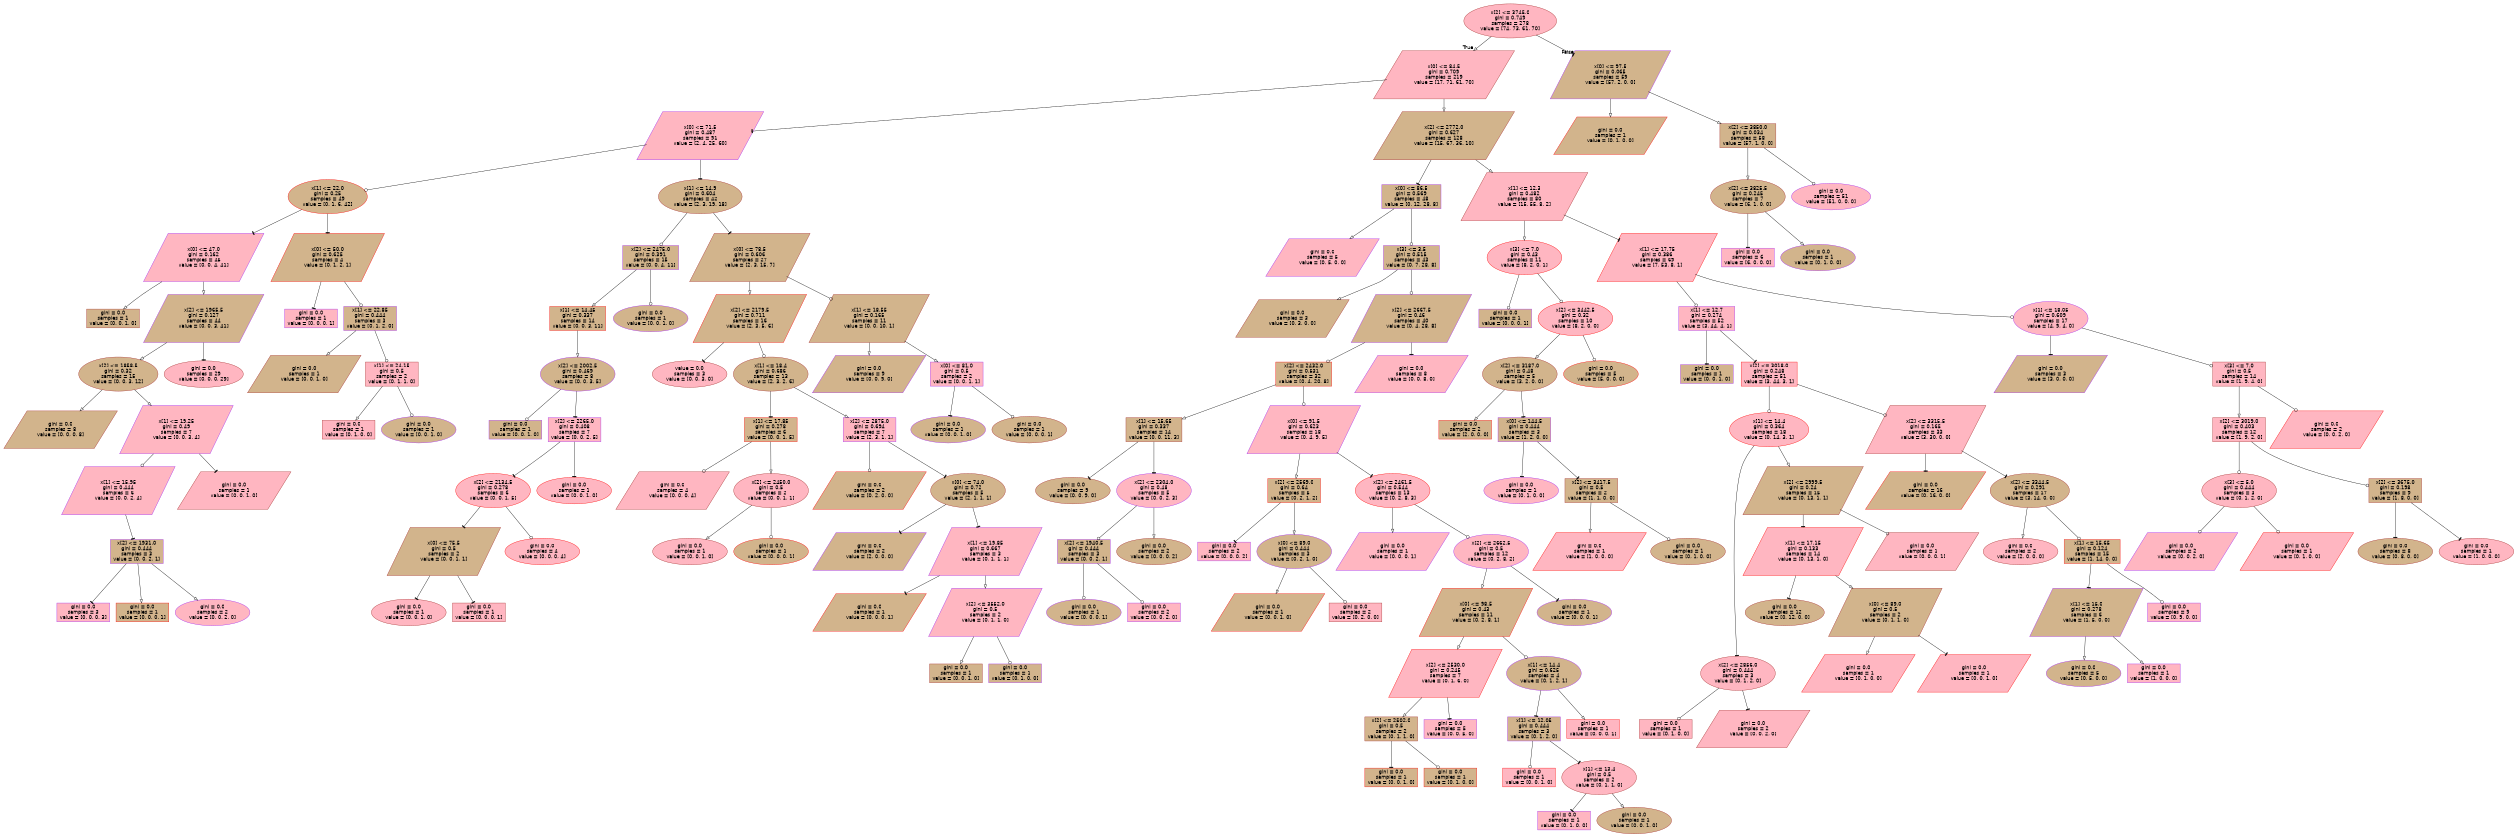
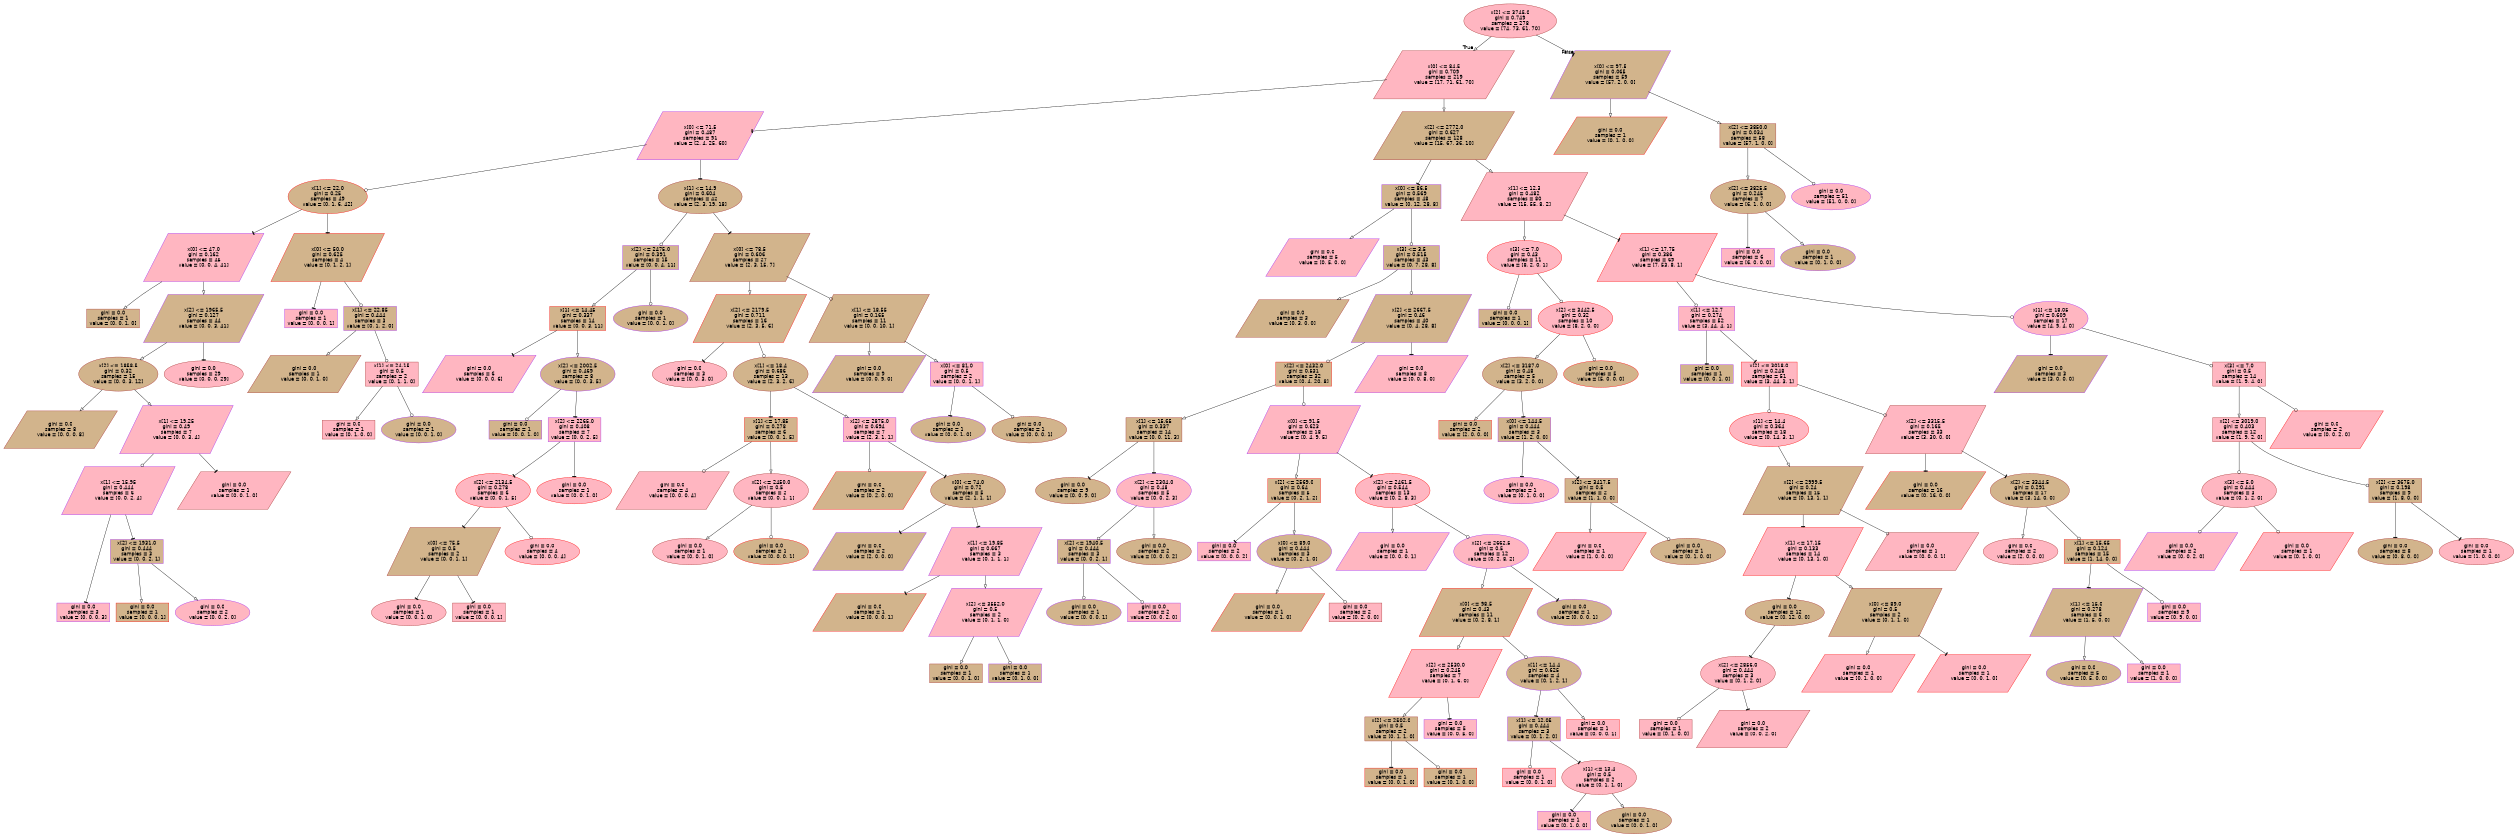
none -> (479, 374)
(690, 374) -> (690, 374)
(1734, 548) -> (1763, 641)
(109, 583) -> (98, 558)
